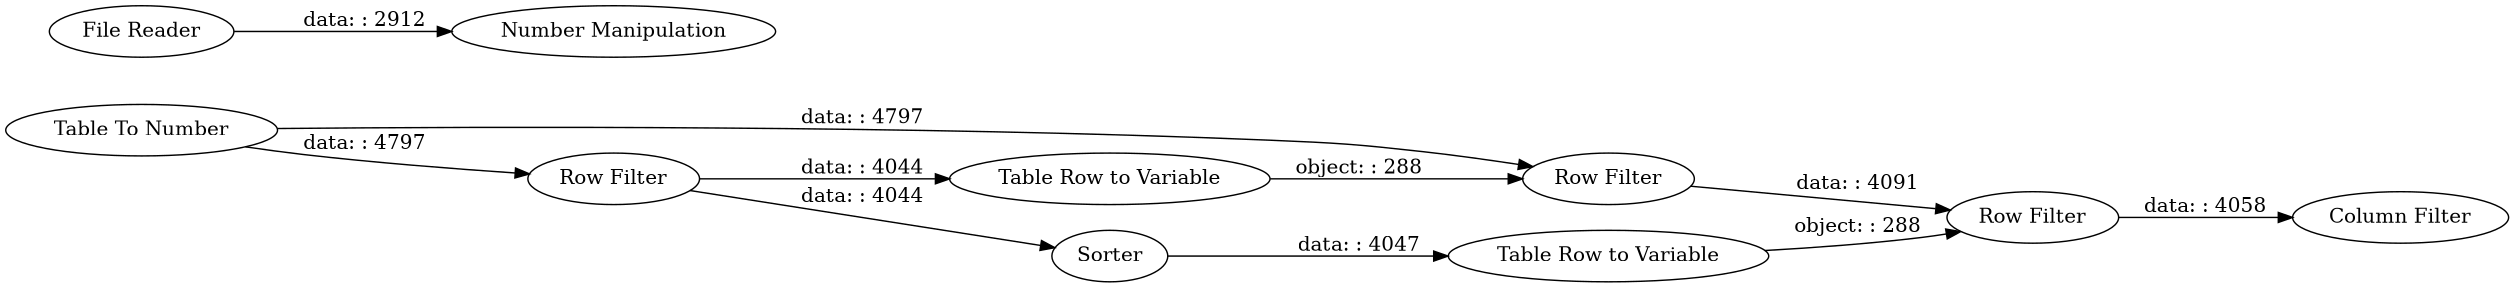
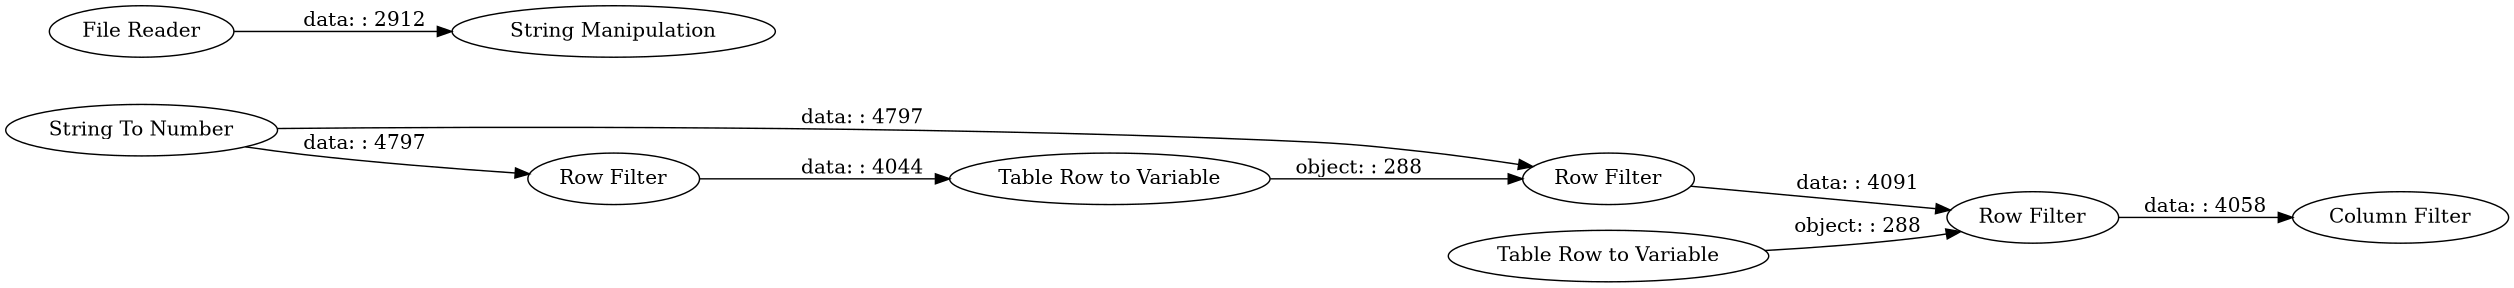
(614, 31) -> (614, 31)
(142, 130) -> (142, 130)
(1110, 256) -> none
